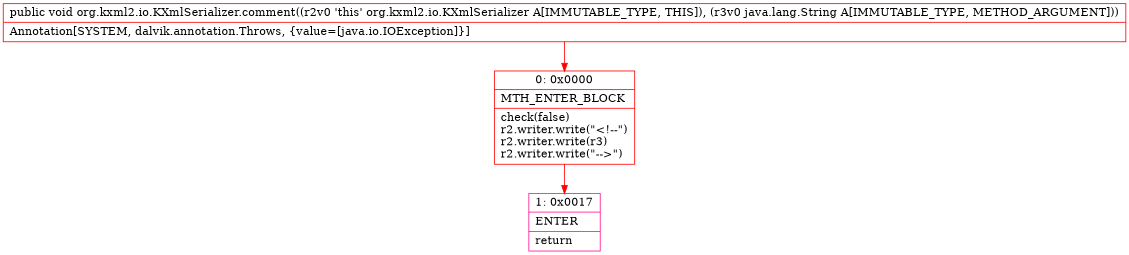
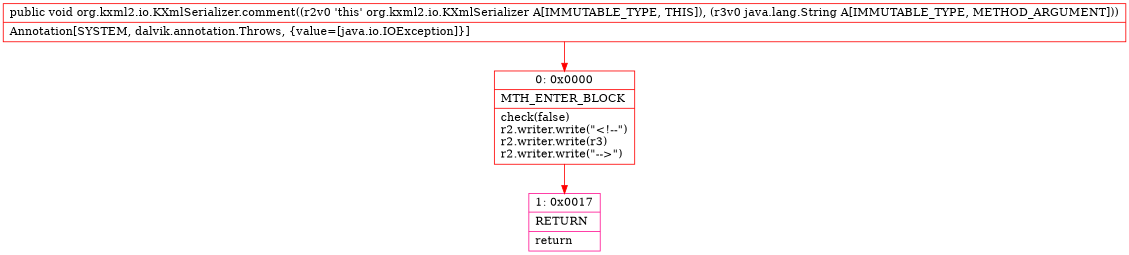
(557, 221) -> (562, 221)
